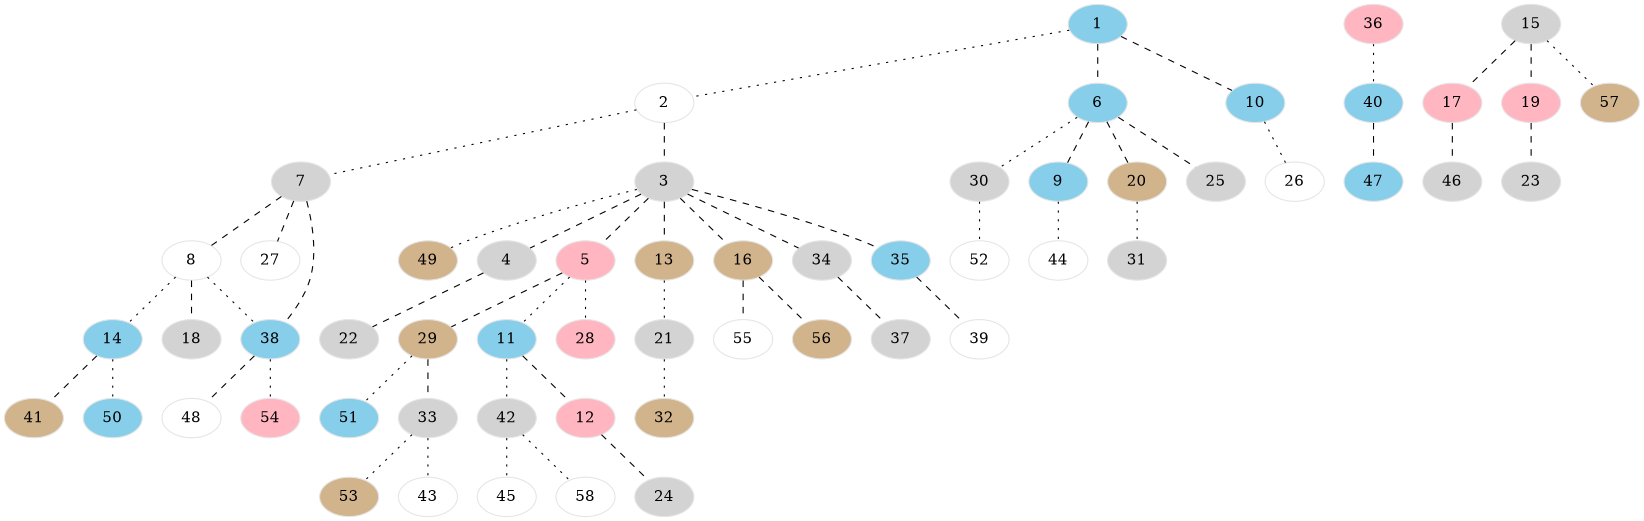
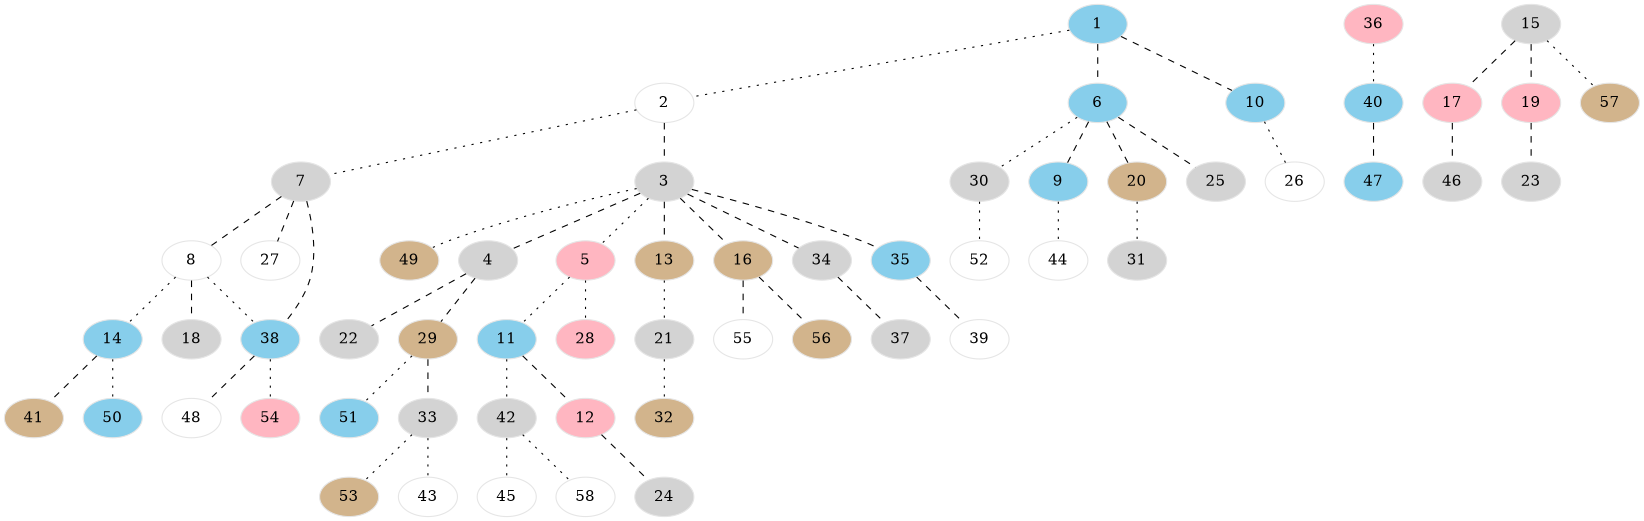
(625, 221) -> (625, 221)
(507, 300) -> (458, 300)
